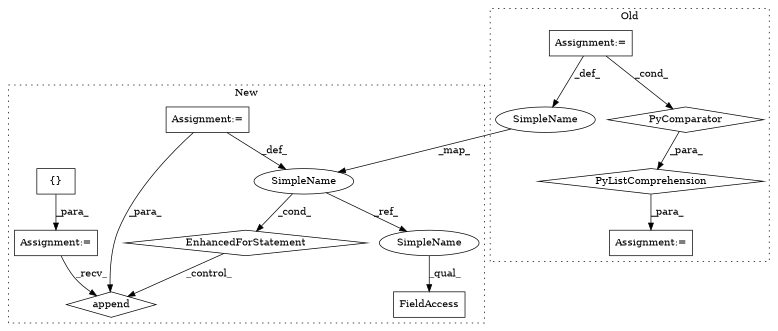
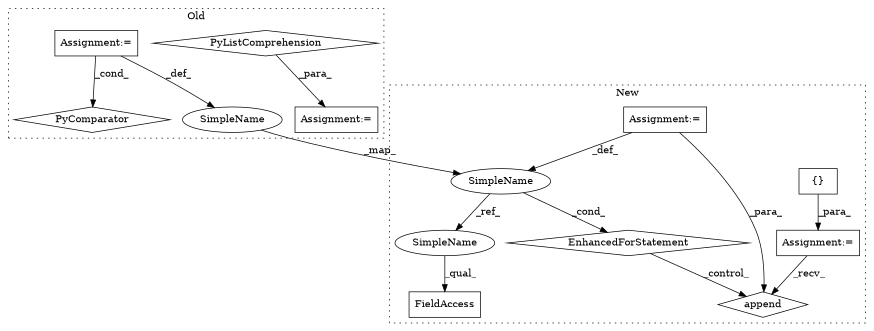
(670, 147) -> none
